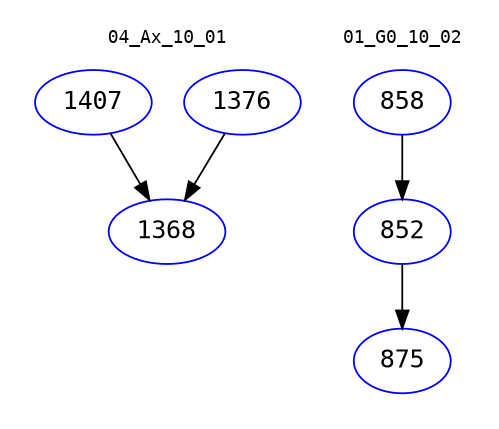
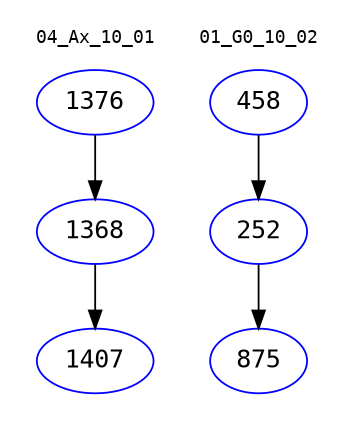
(402, 102) -> (259, 102)
(125, 159) -> (95, 288)
(402, 232) -> (259, 232)
